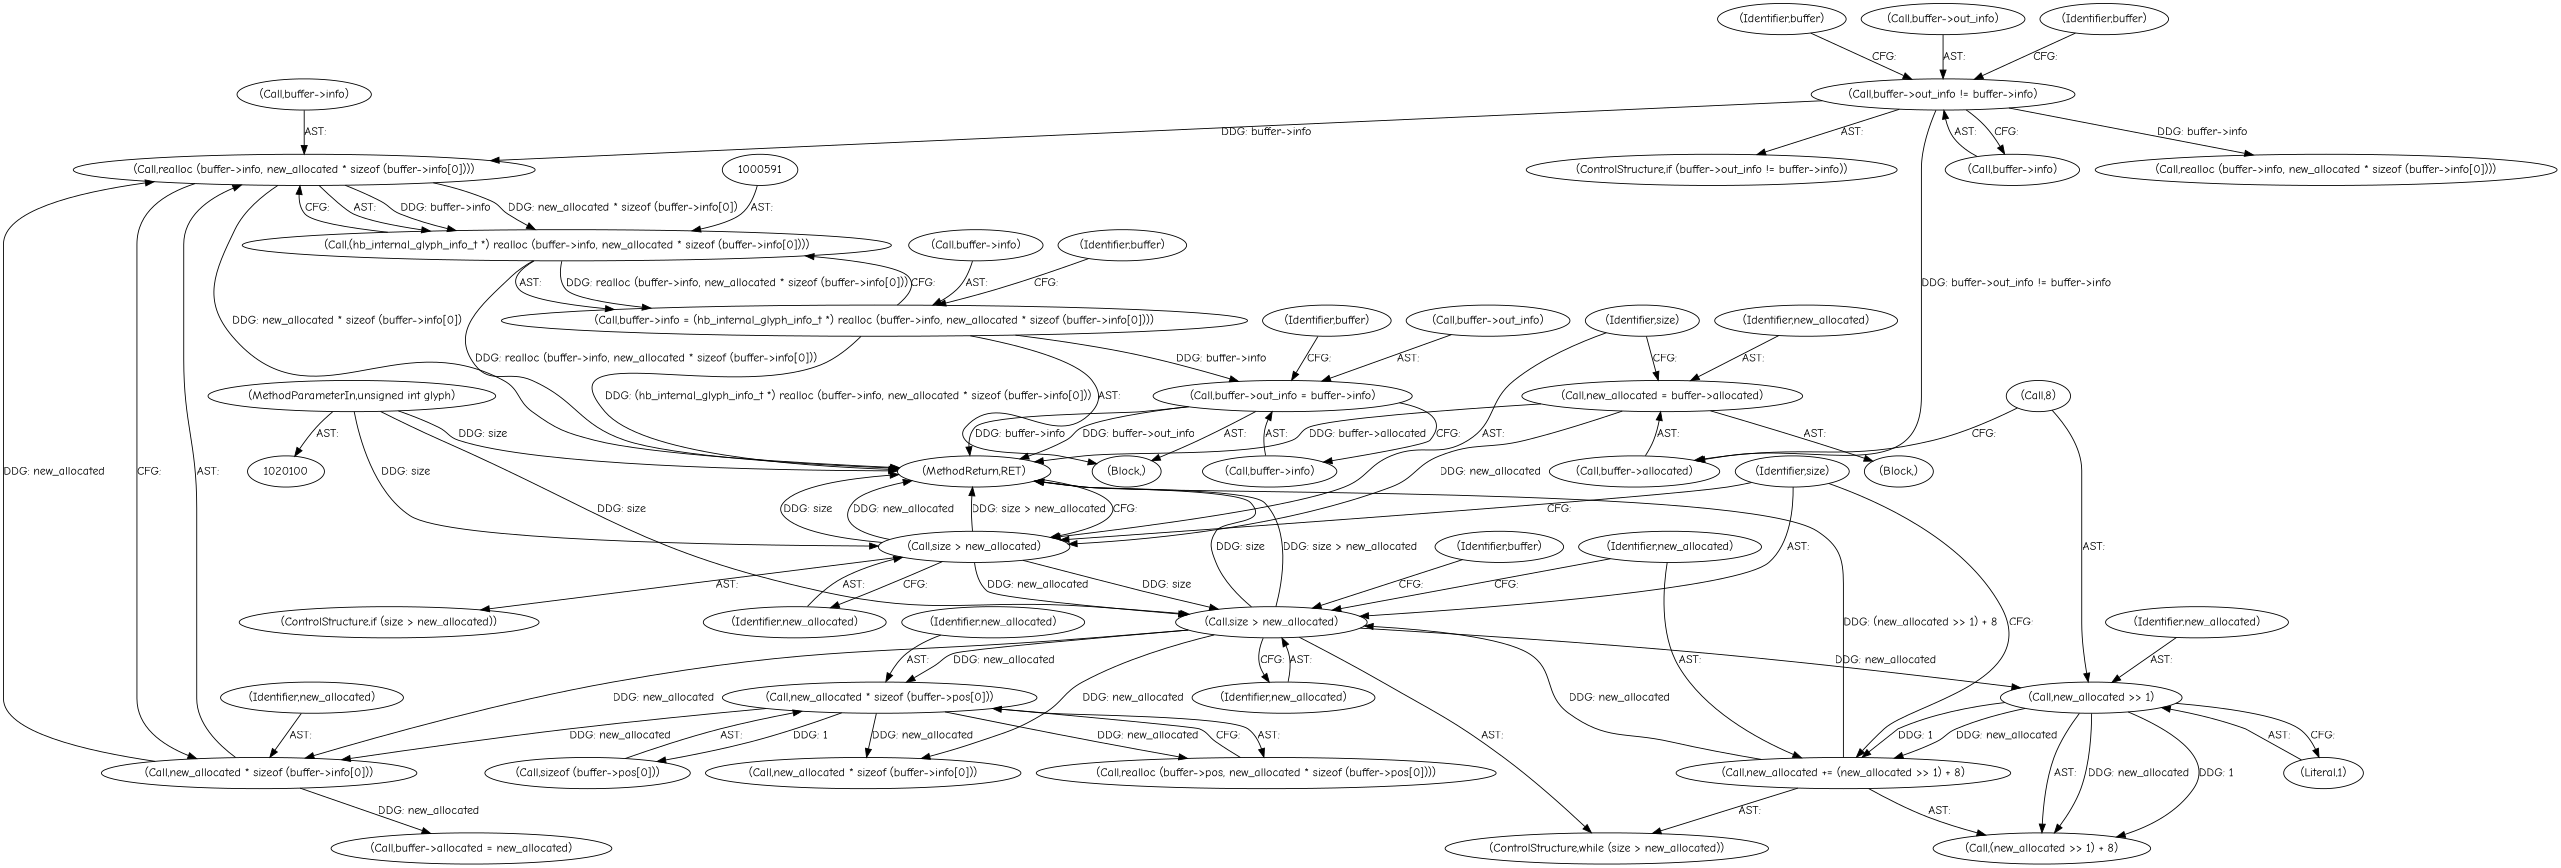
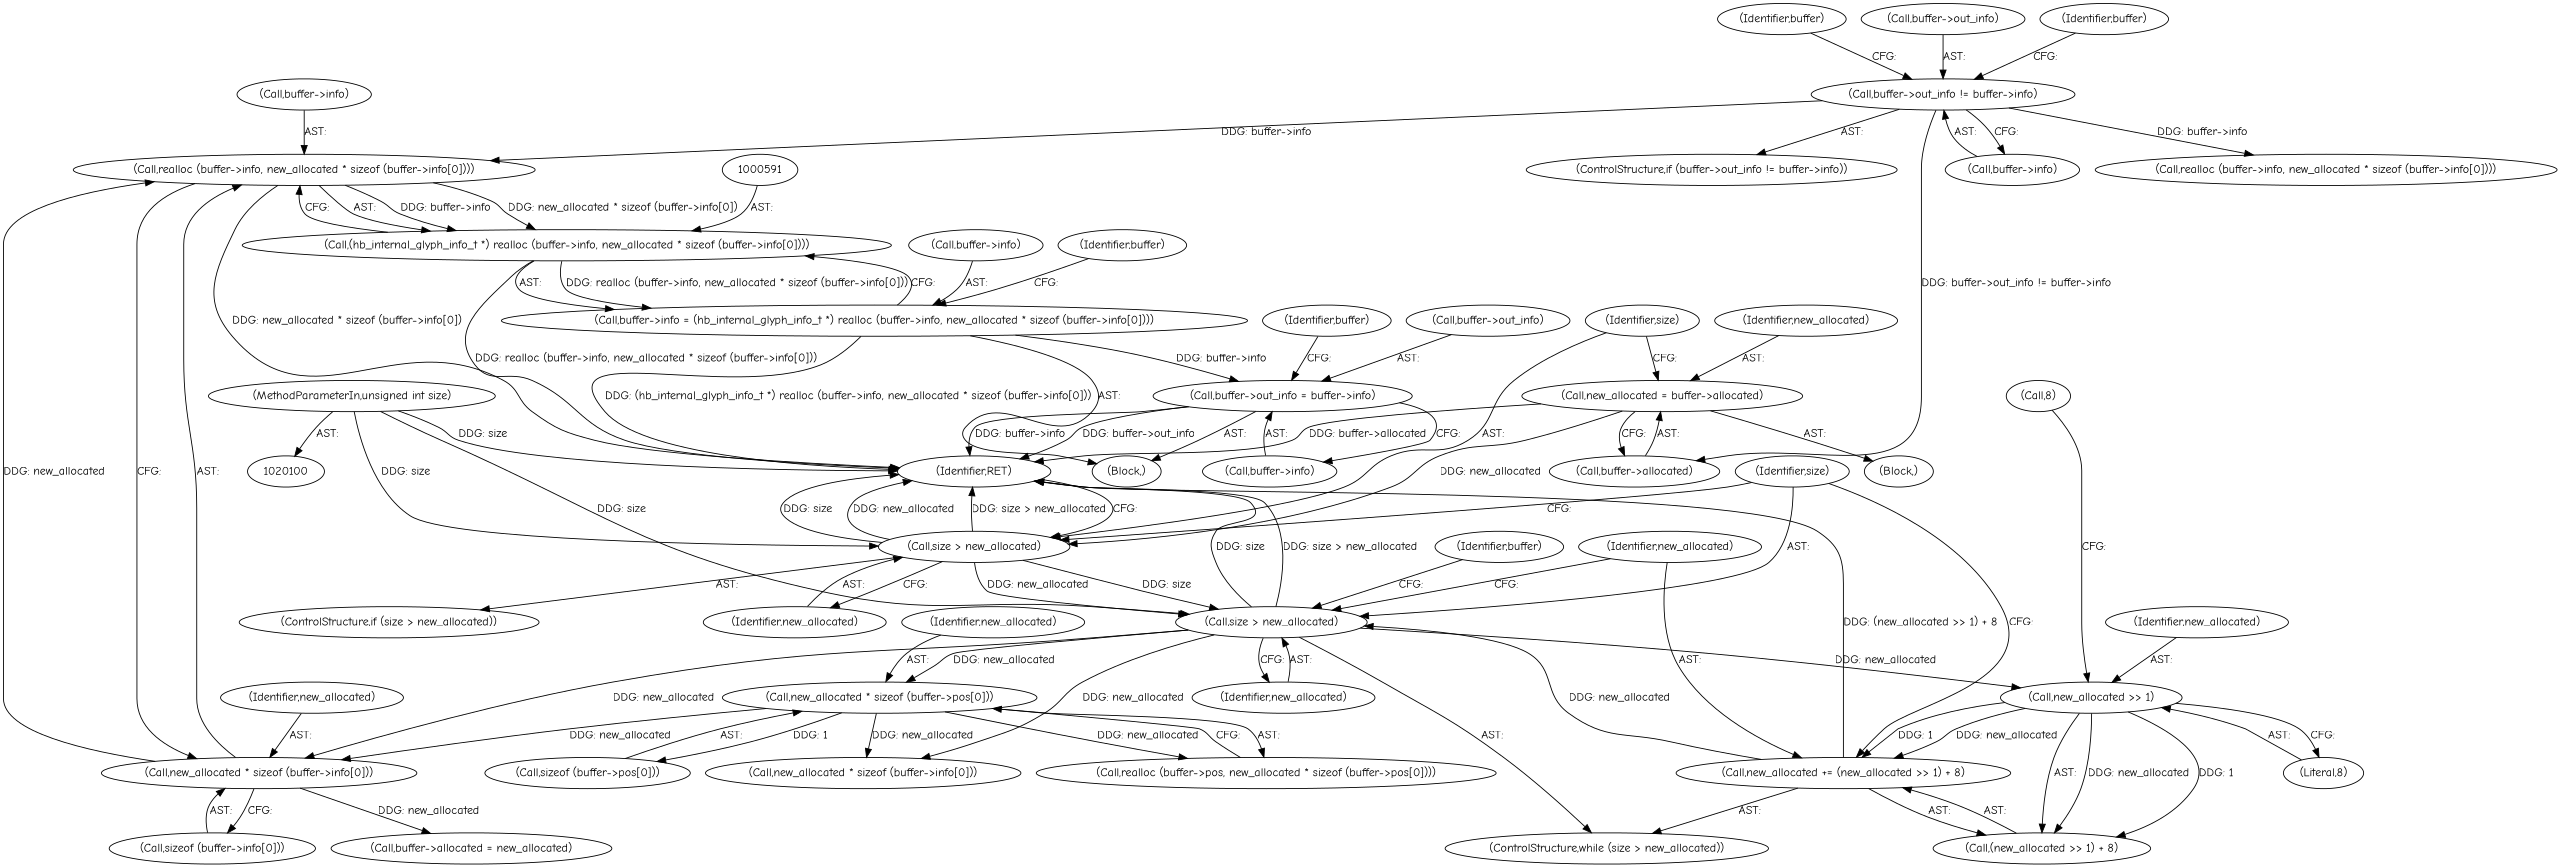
(352, 396) -> (352, 396)
(1911, 445) -> (1622, 427)
(974, 471) -> (974, 471)
(2096, 547) -> (2096, 547)
(2324, 773) -> (2324, 773)
none -> (1965, 808)
none -> (212, 848)
